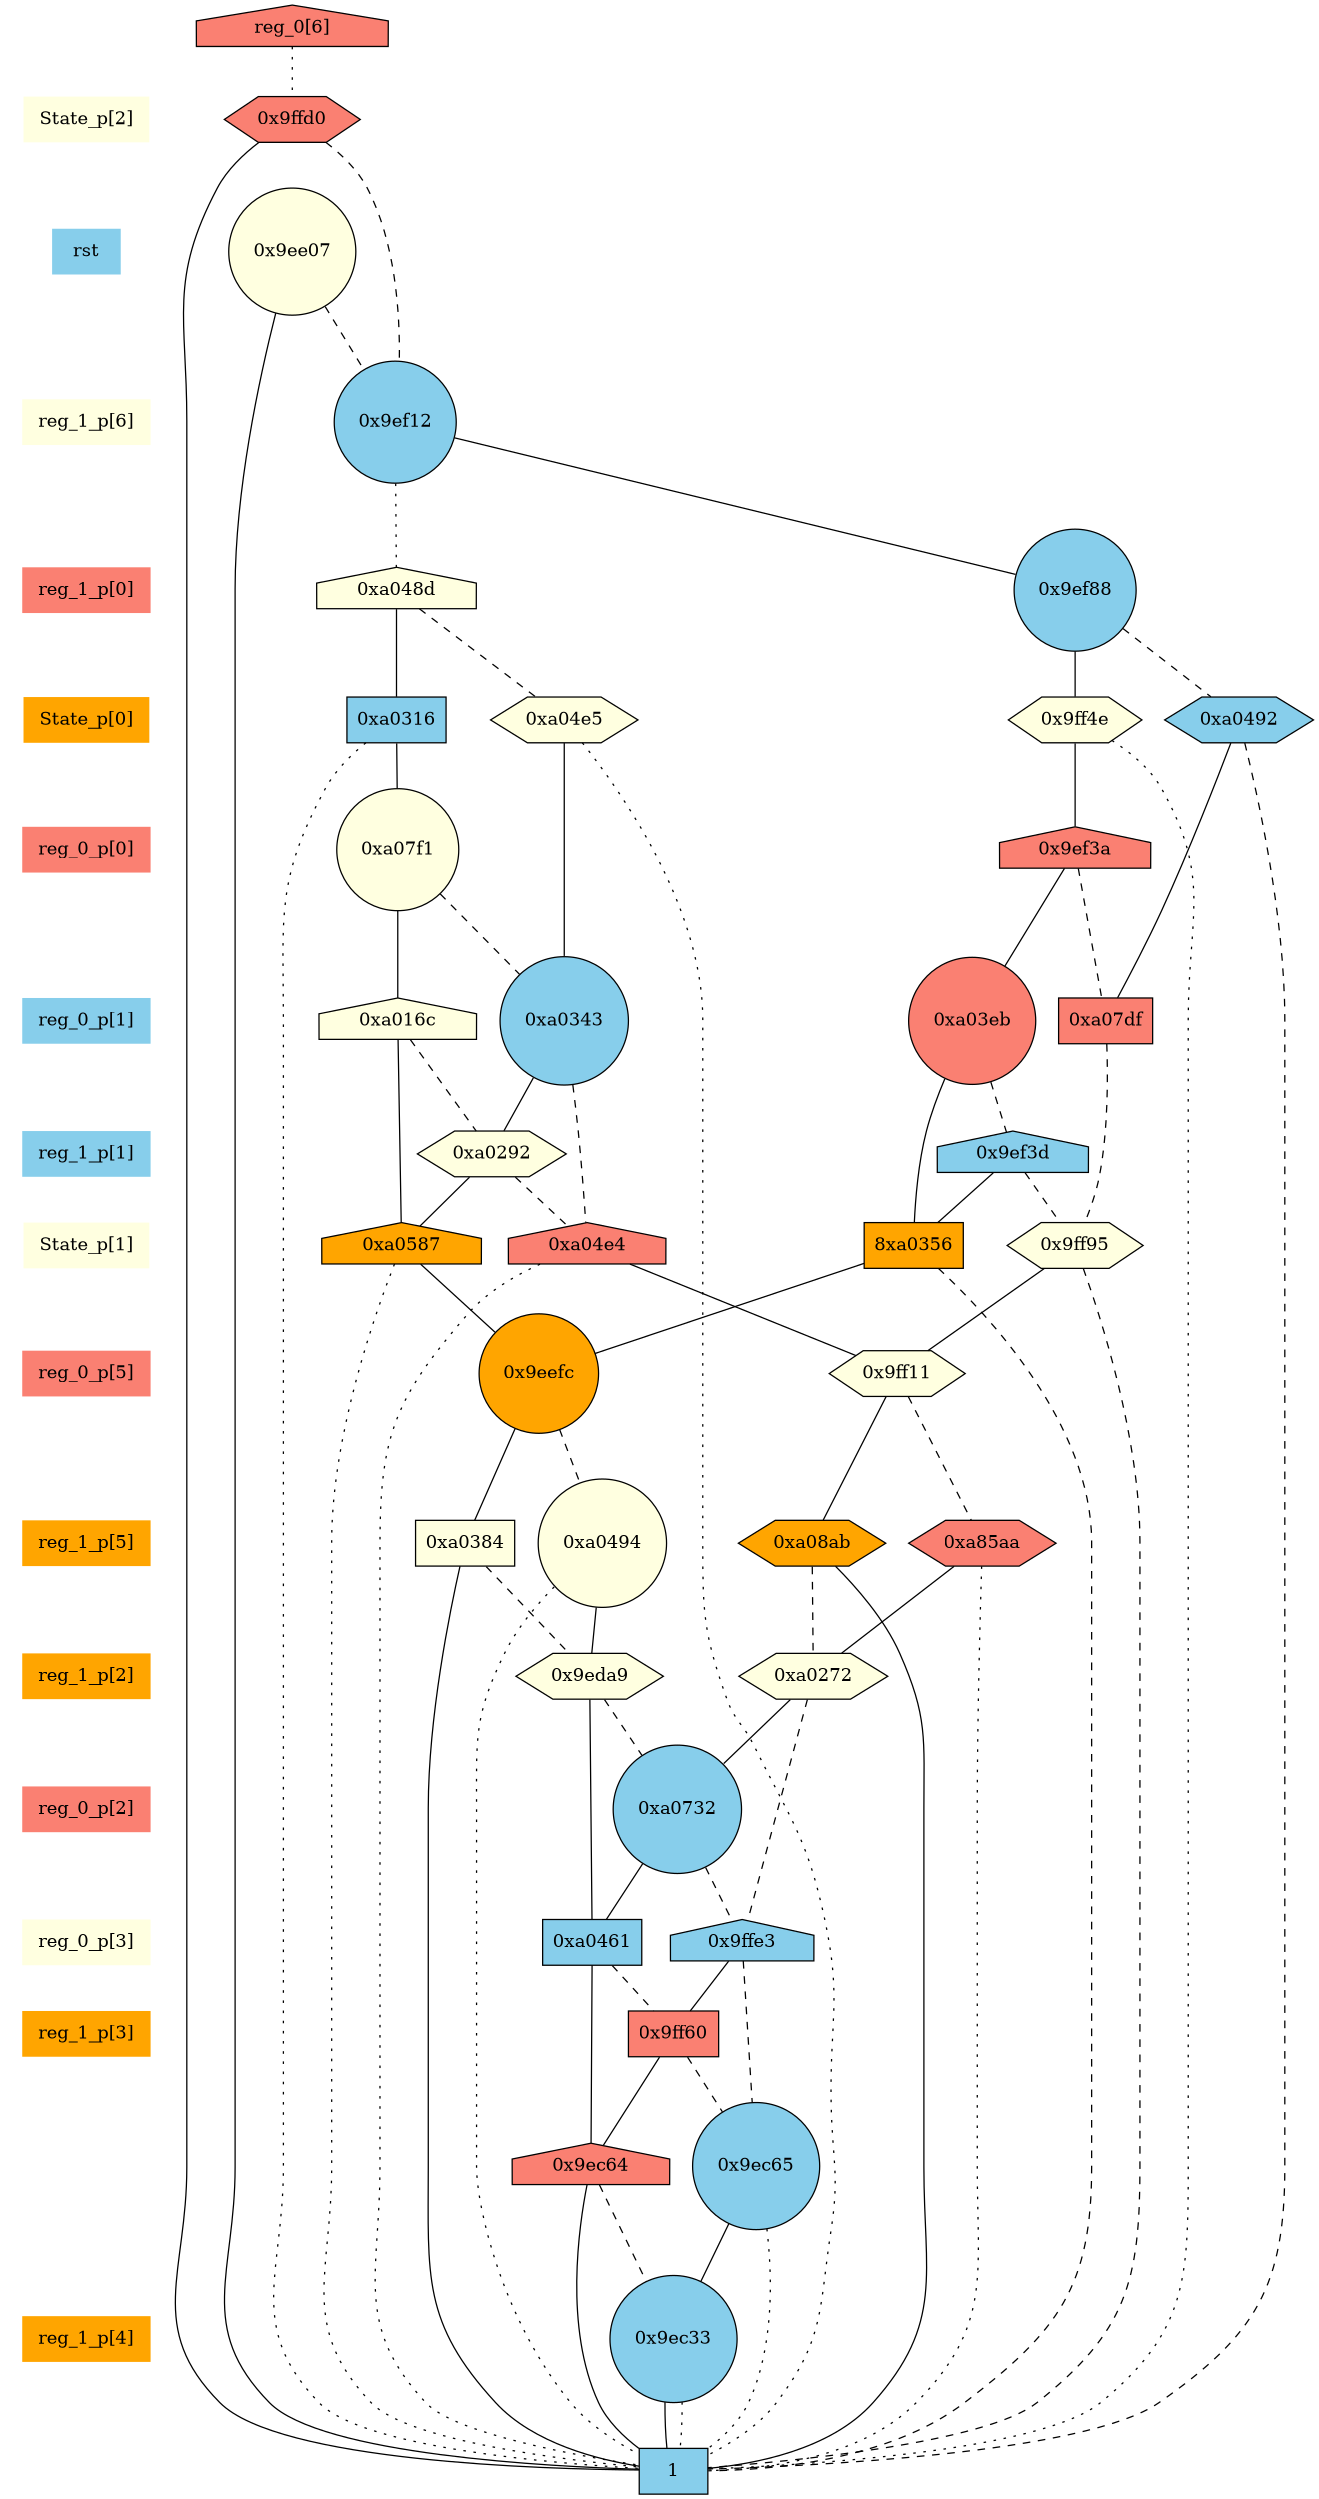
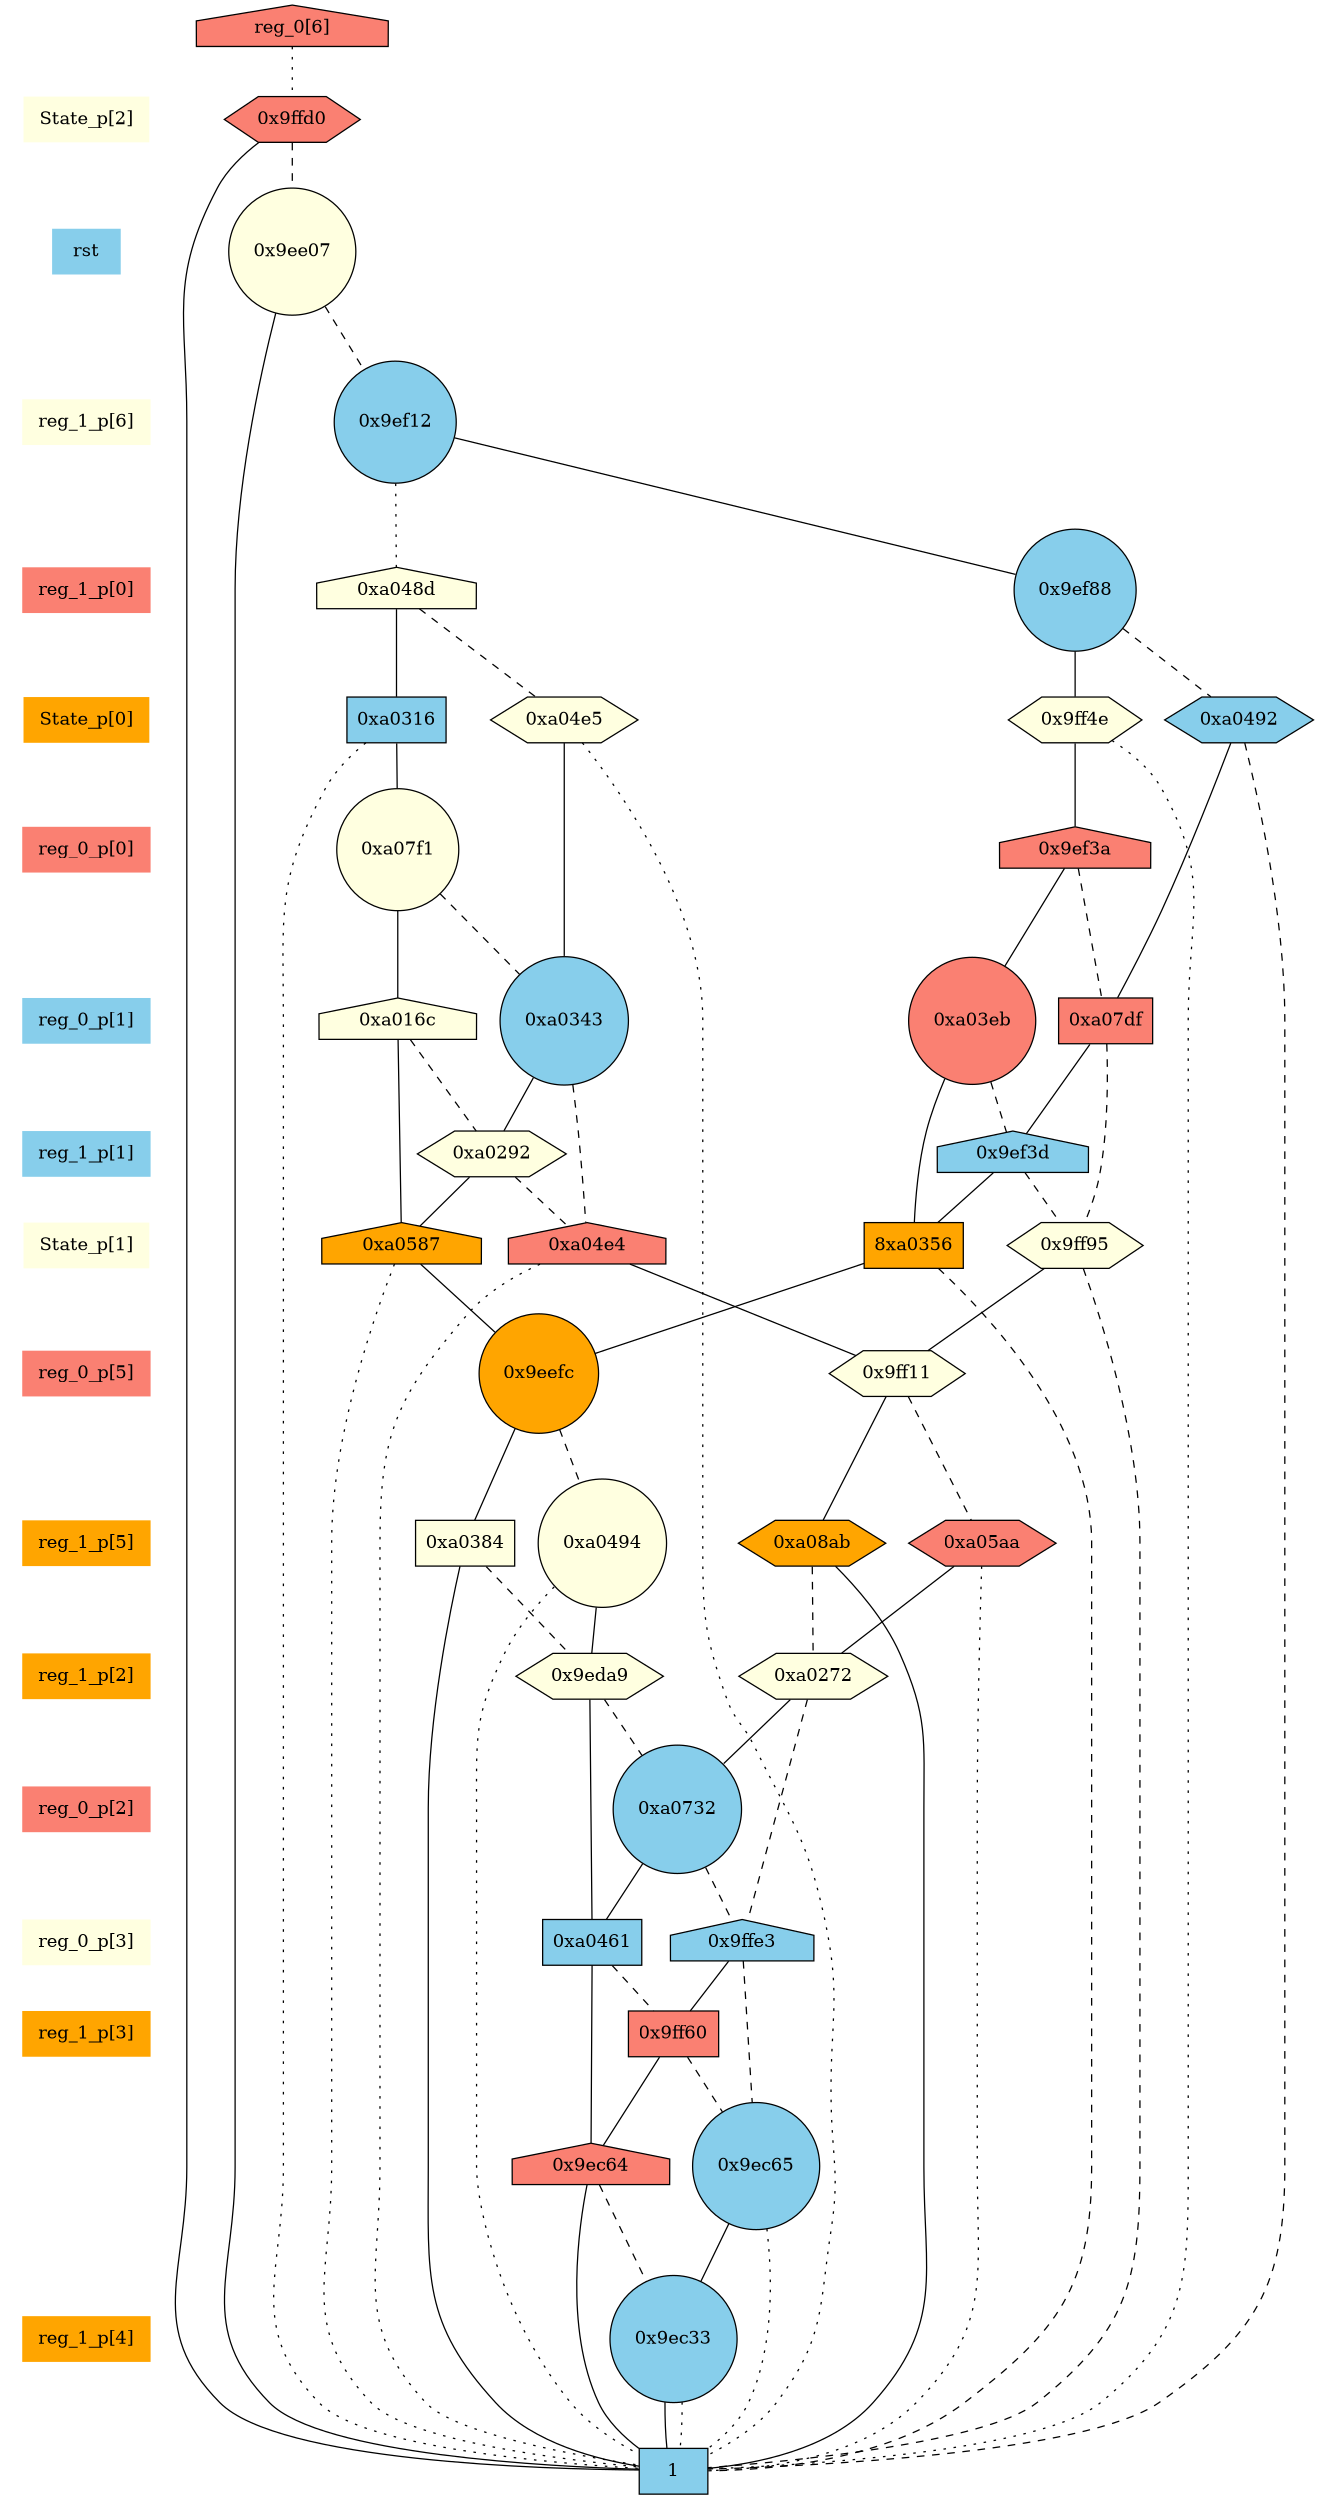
(387, 242) -> (292, 165)
none -> (1058, 1089)
(982, 1543) -> (982, 1543)
